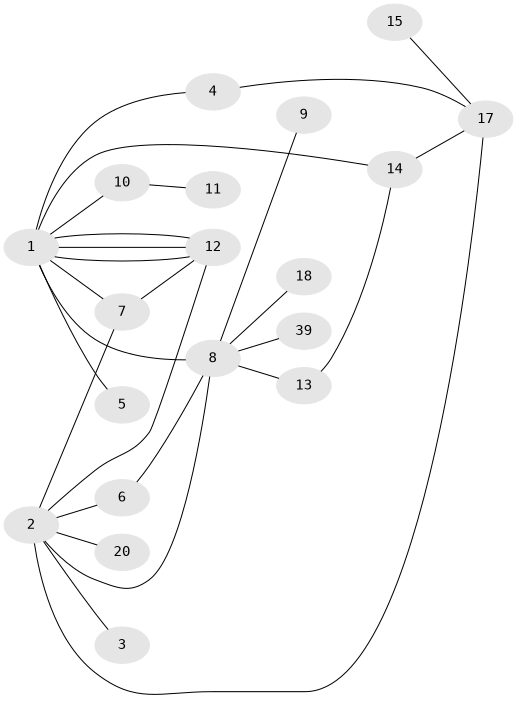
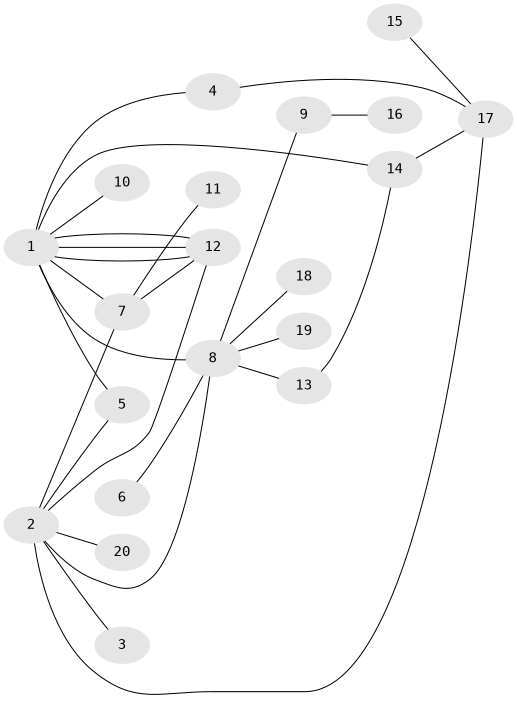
none -> (395, 115)
(168, 186) -> (152, 268)
(304, 331) -> (304, 331)
(77, 511) -> (75, 464)
